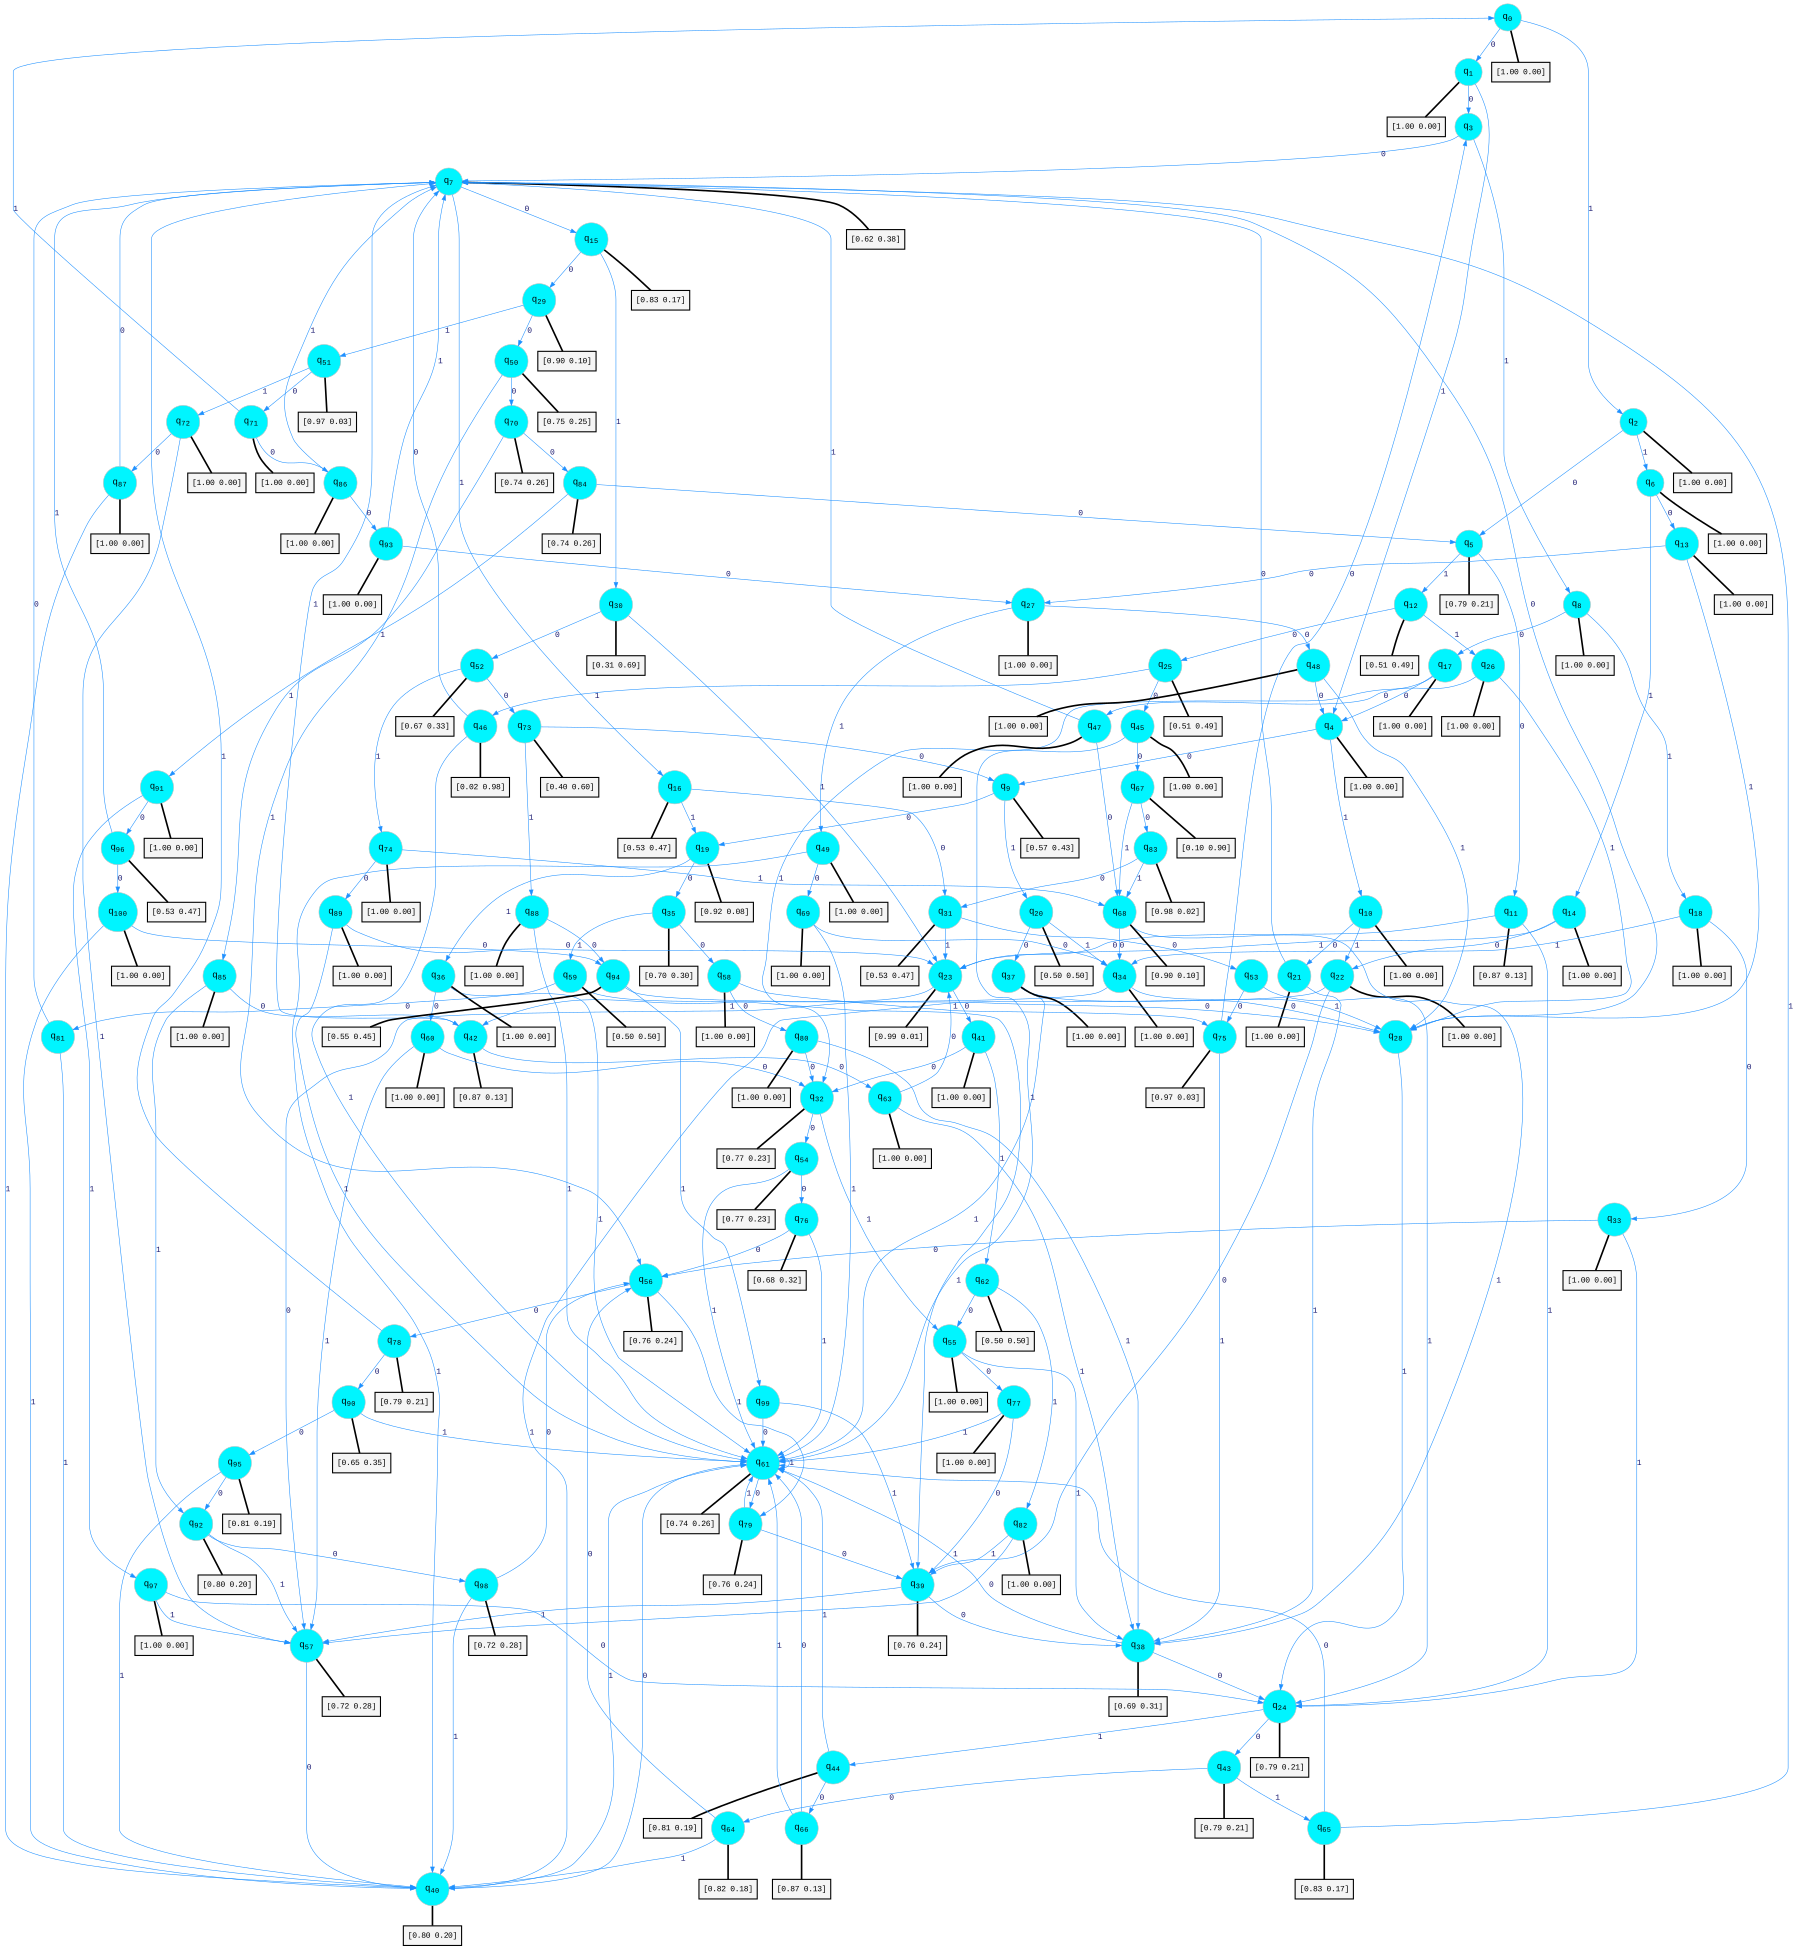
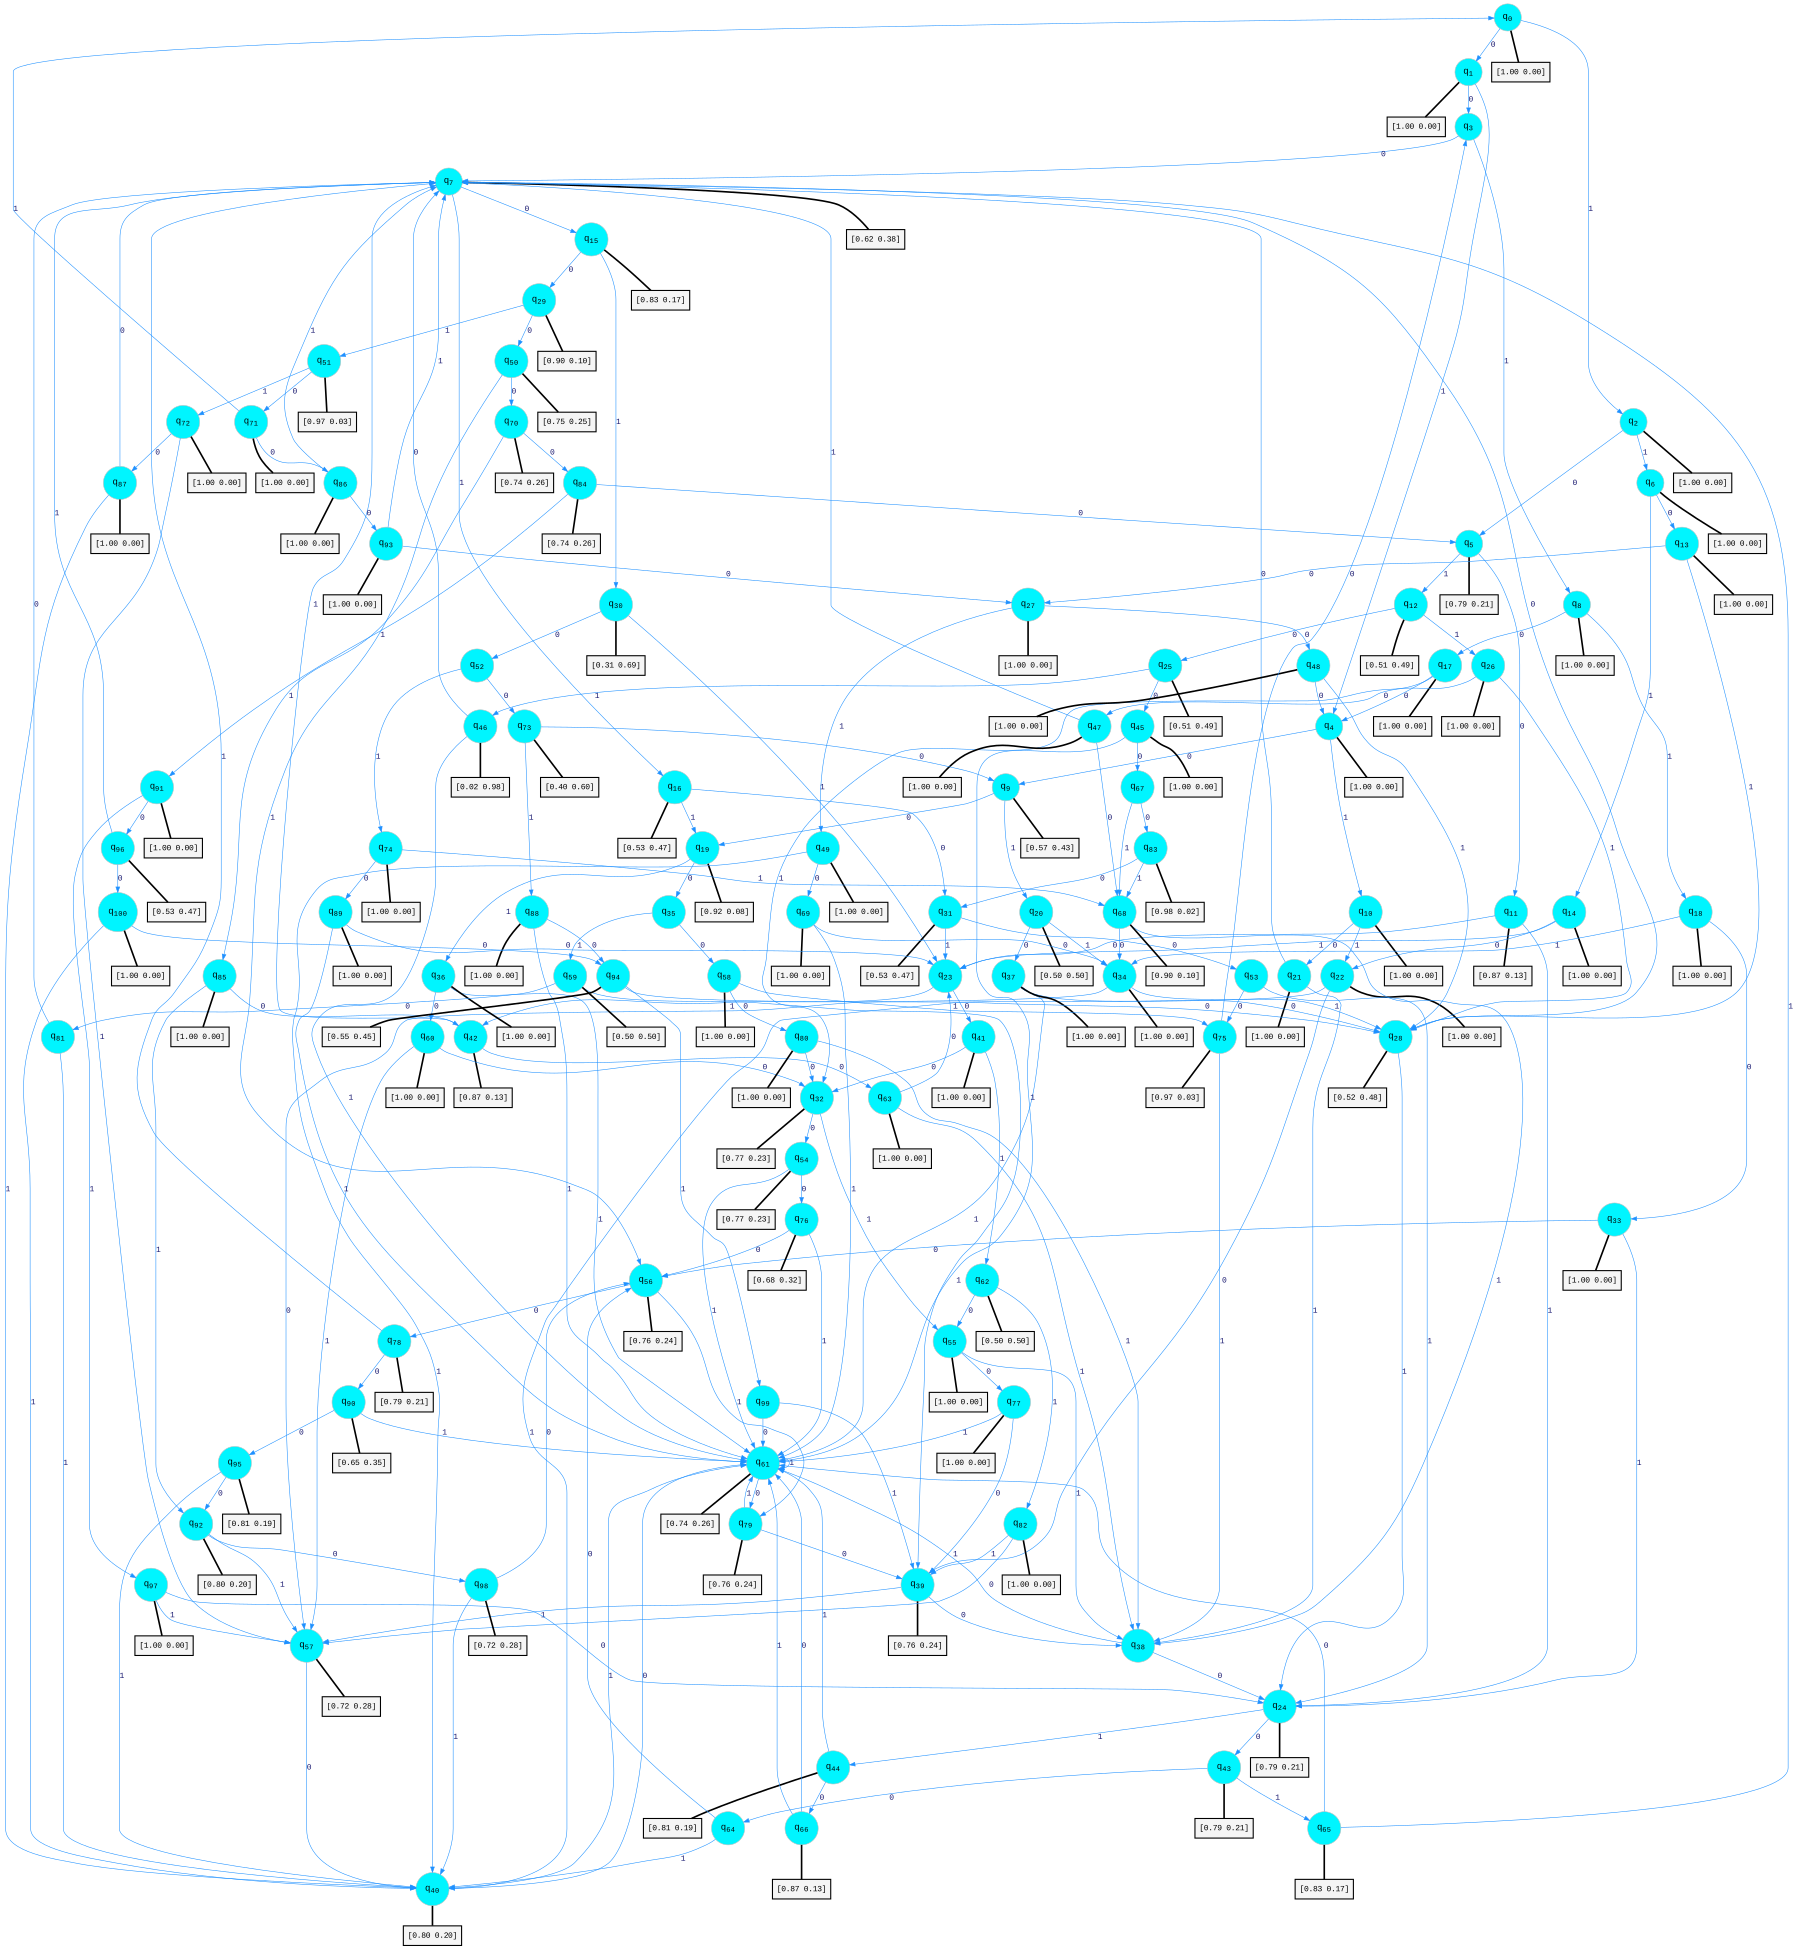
(425, 726) -> none
(1206, 848) -> none
(669, 976) -> none
(898, 1037) -> none
none -> (1357, 1098)
(1138, 1707) -> none
(728, 1889) -> none
